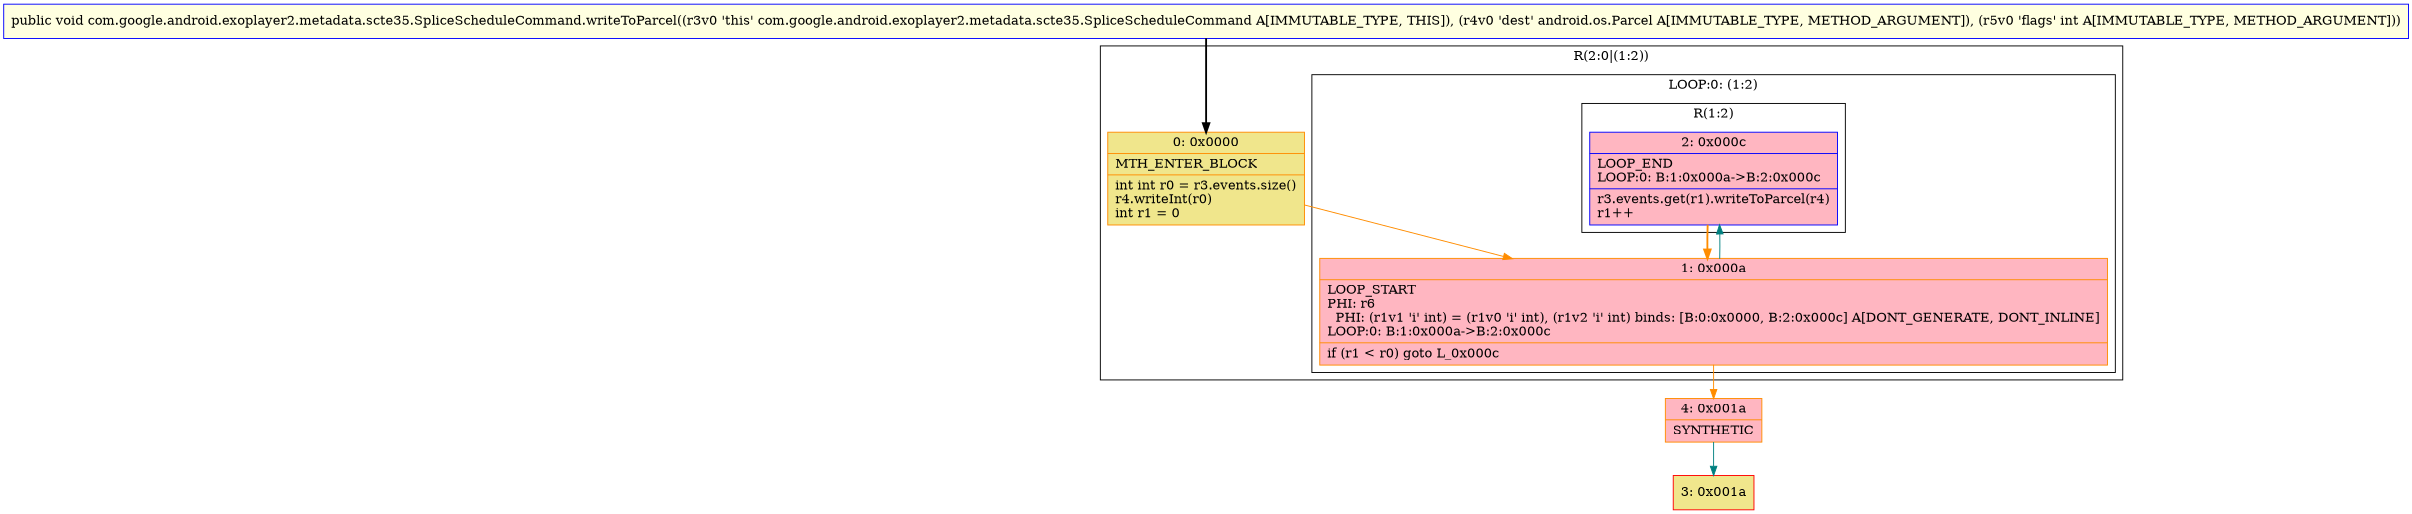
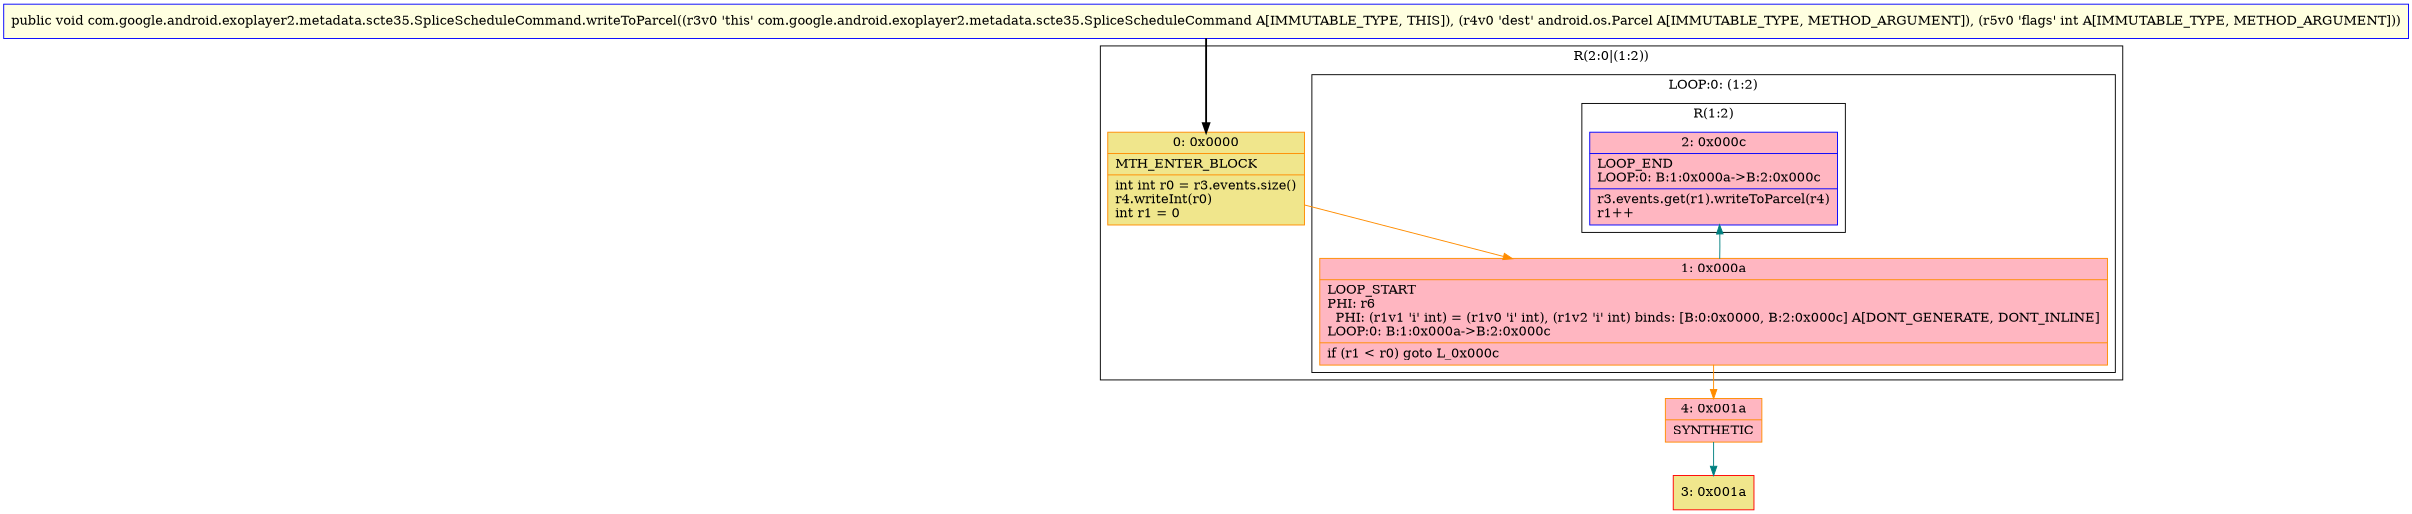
(1707, 238) -> none
